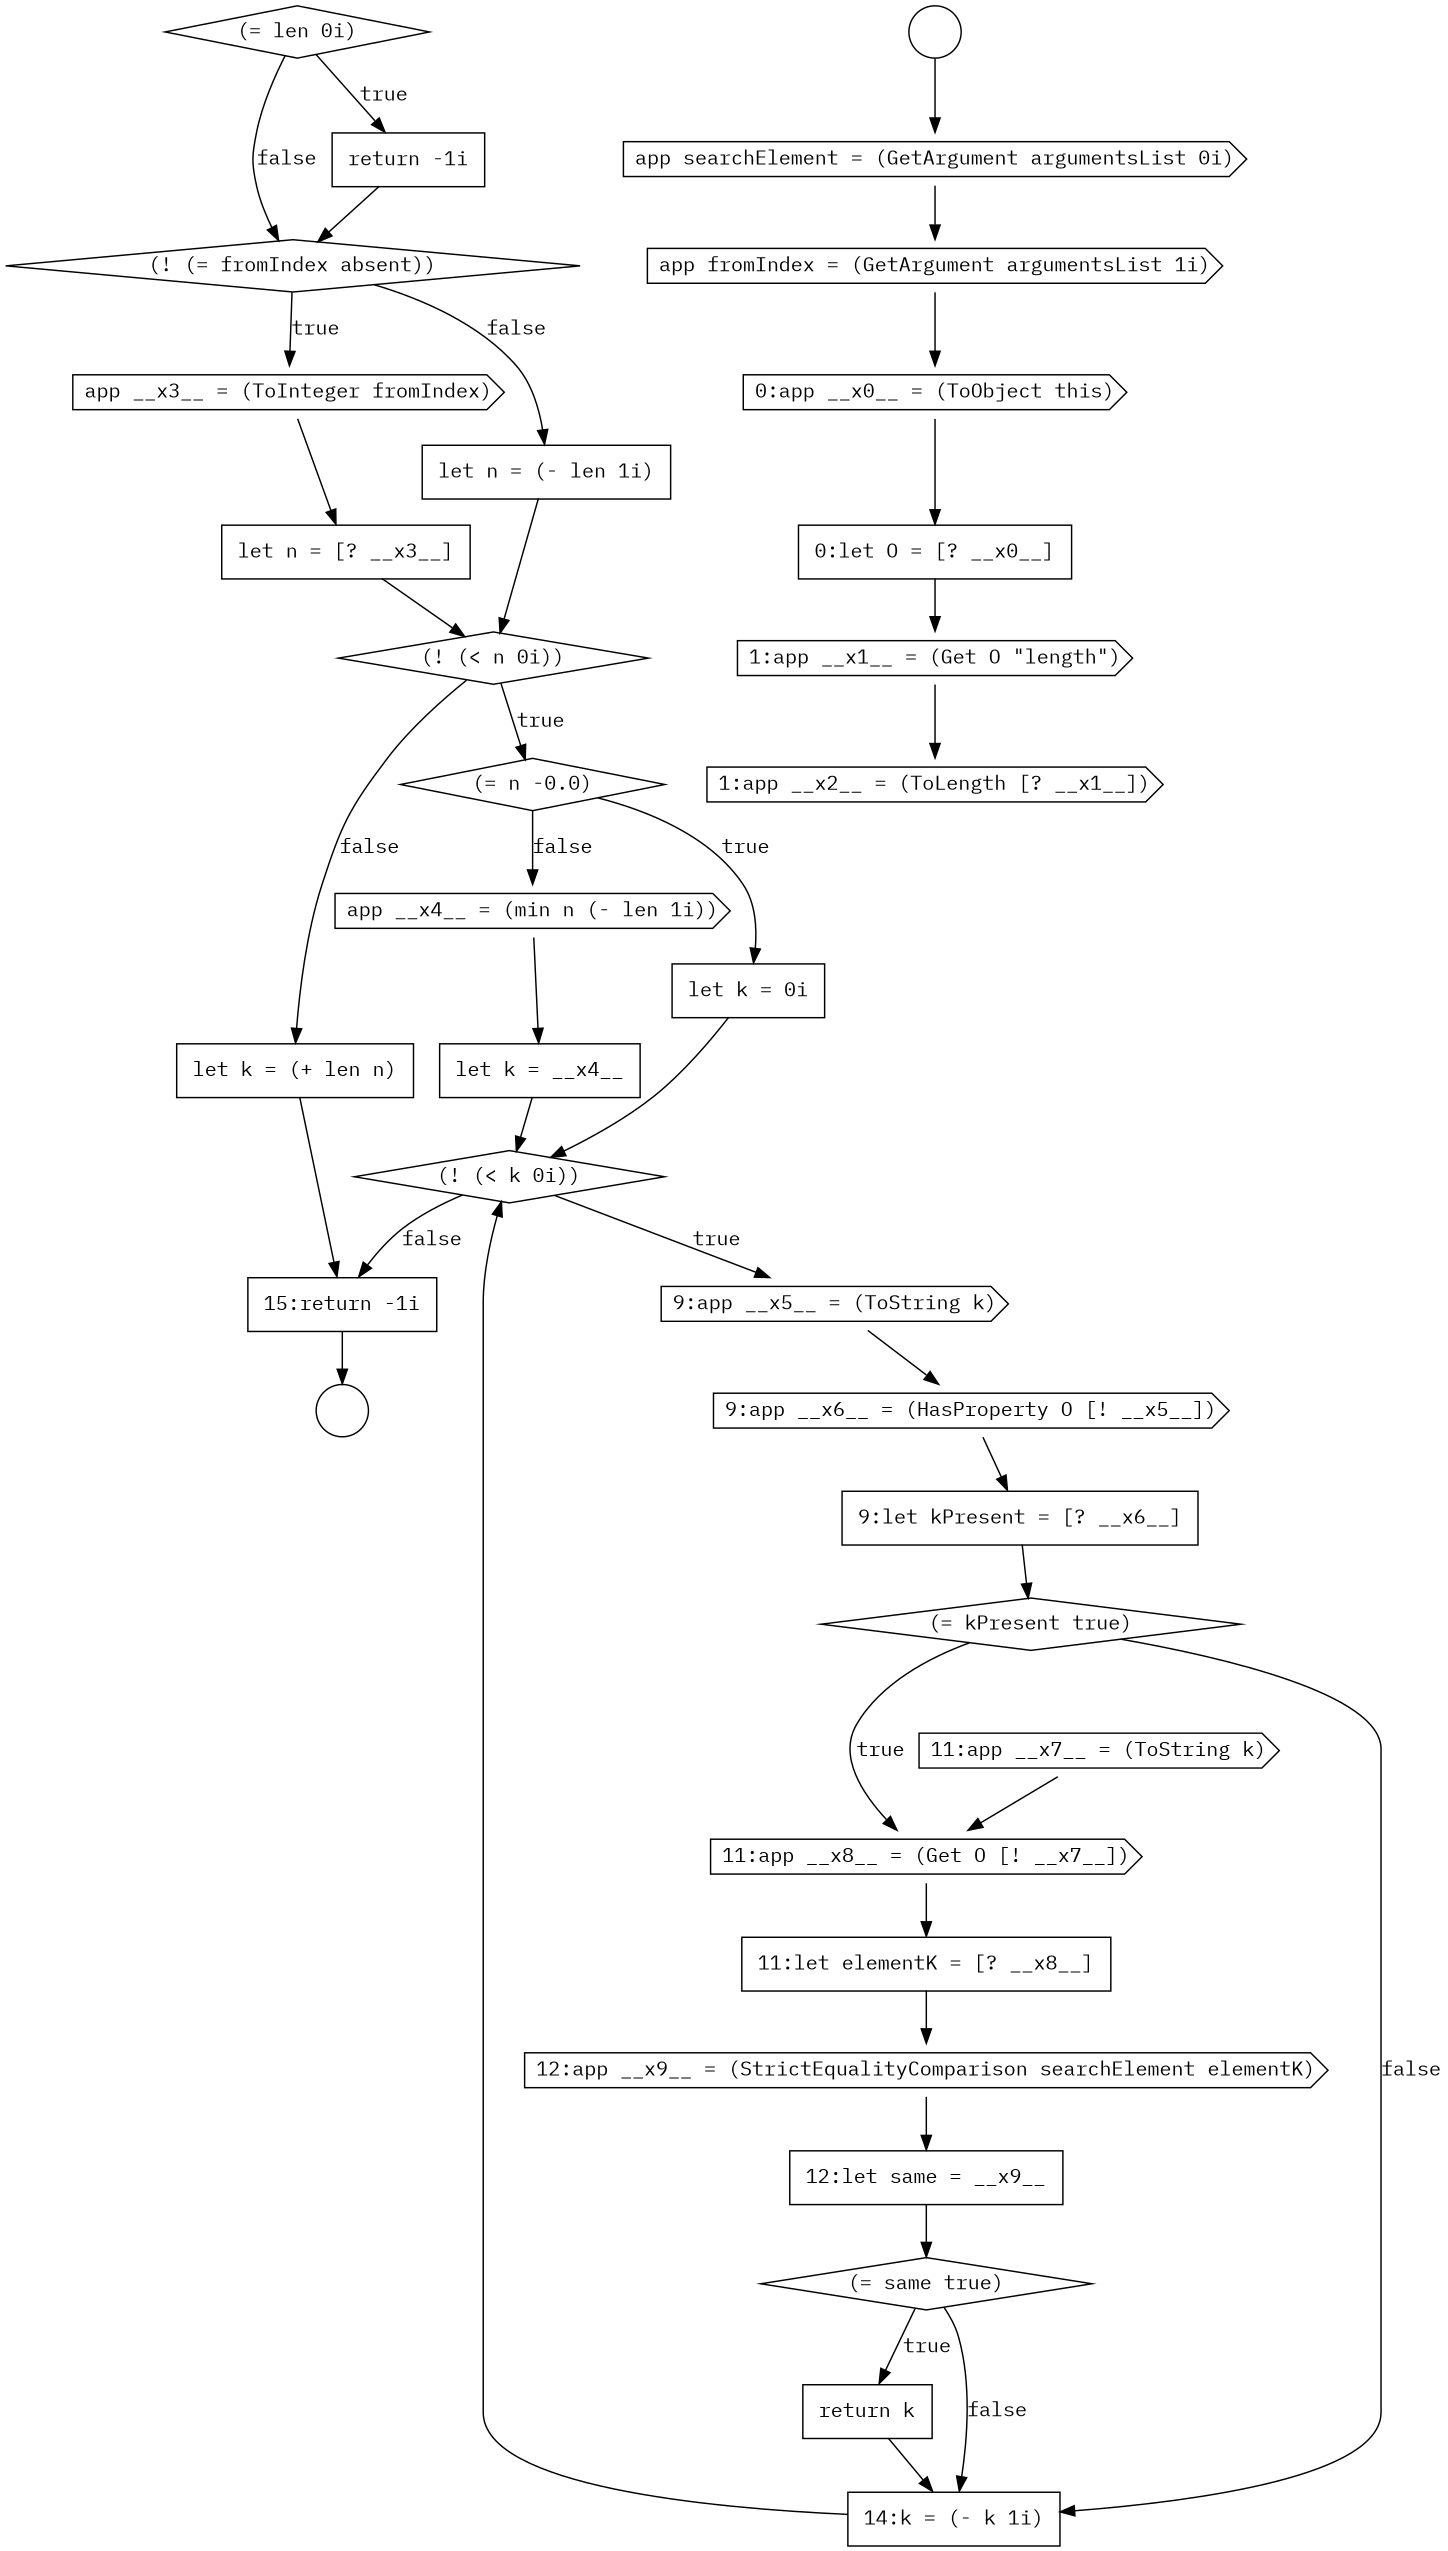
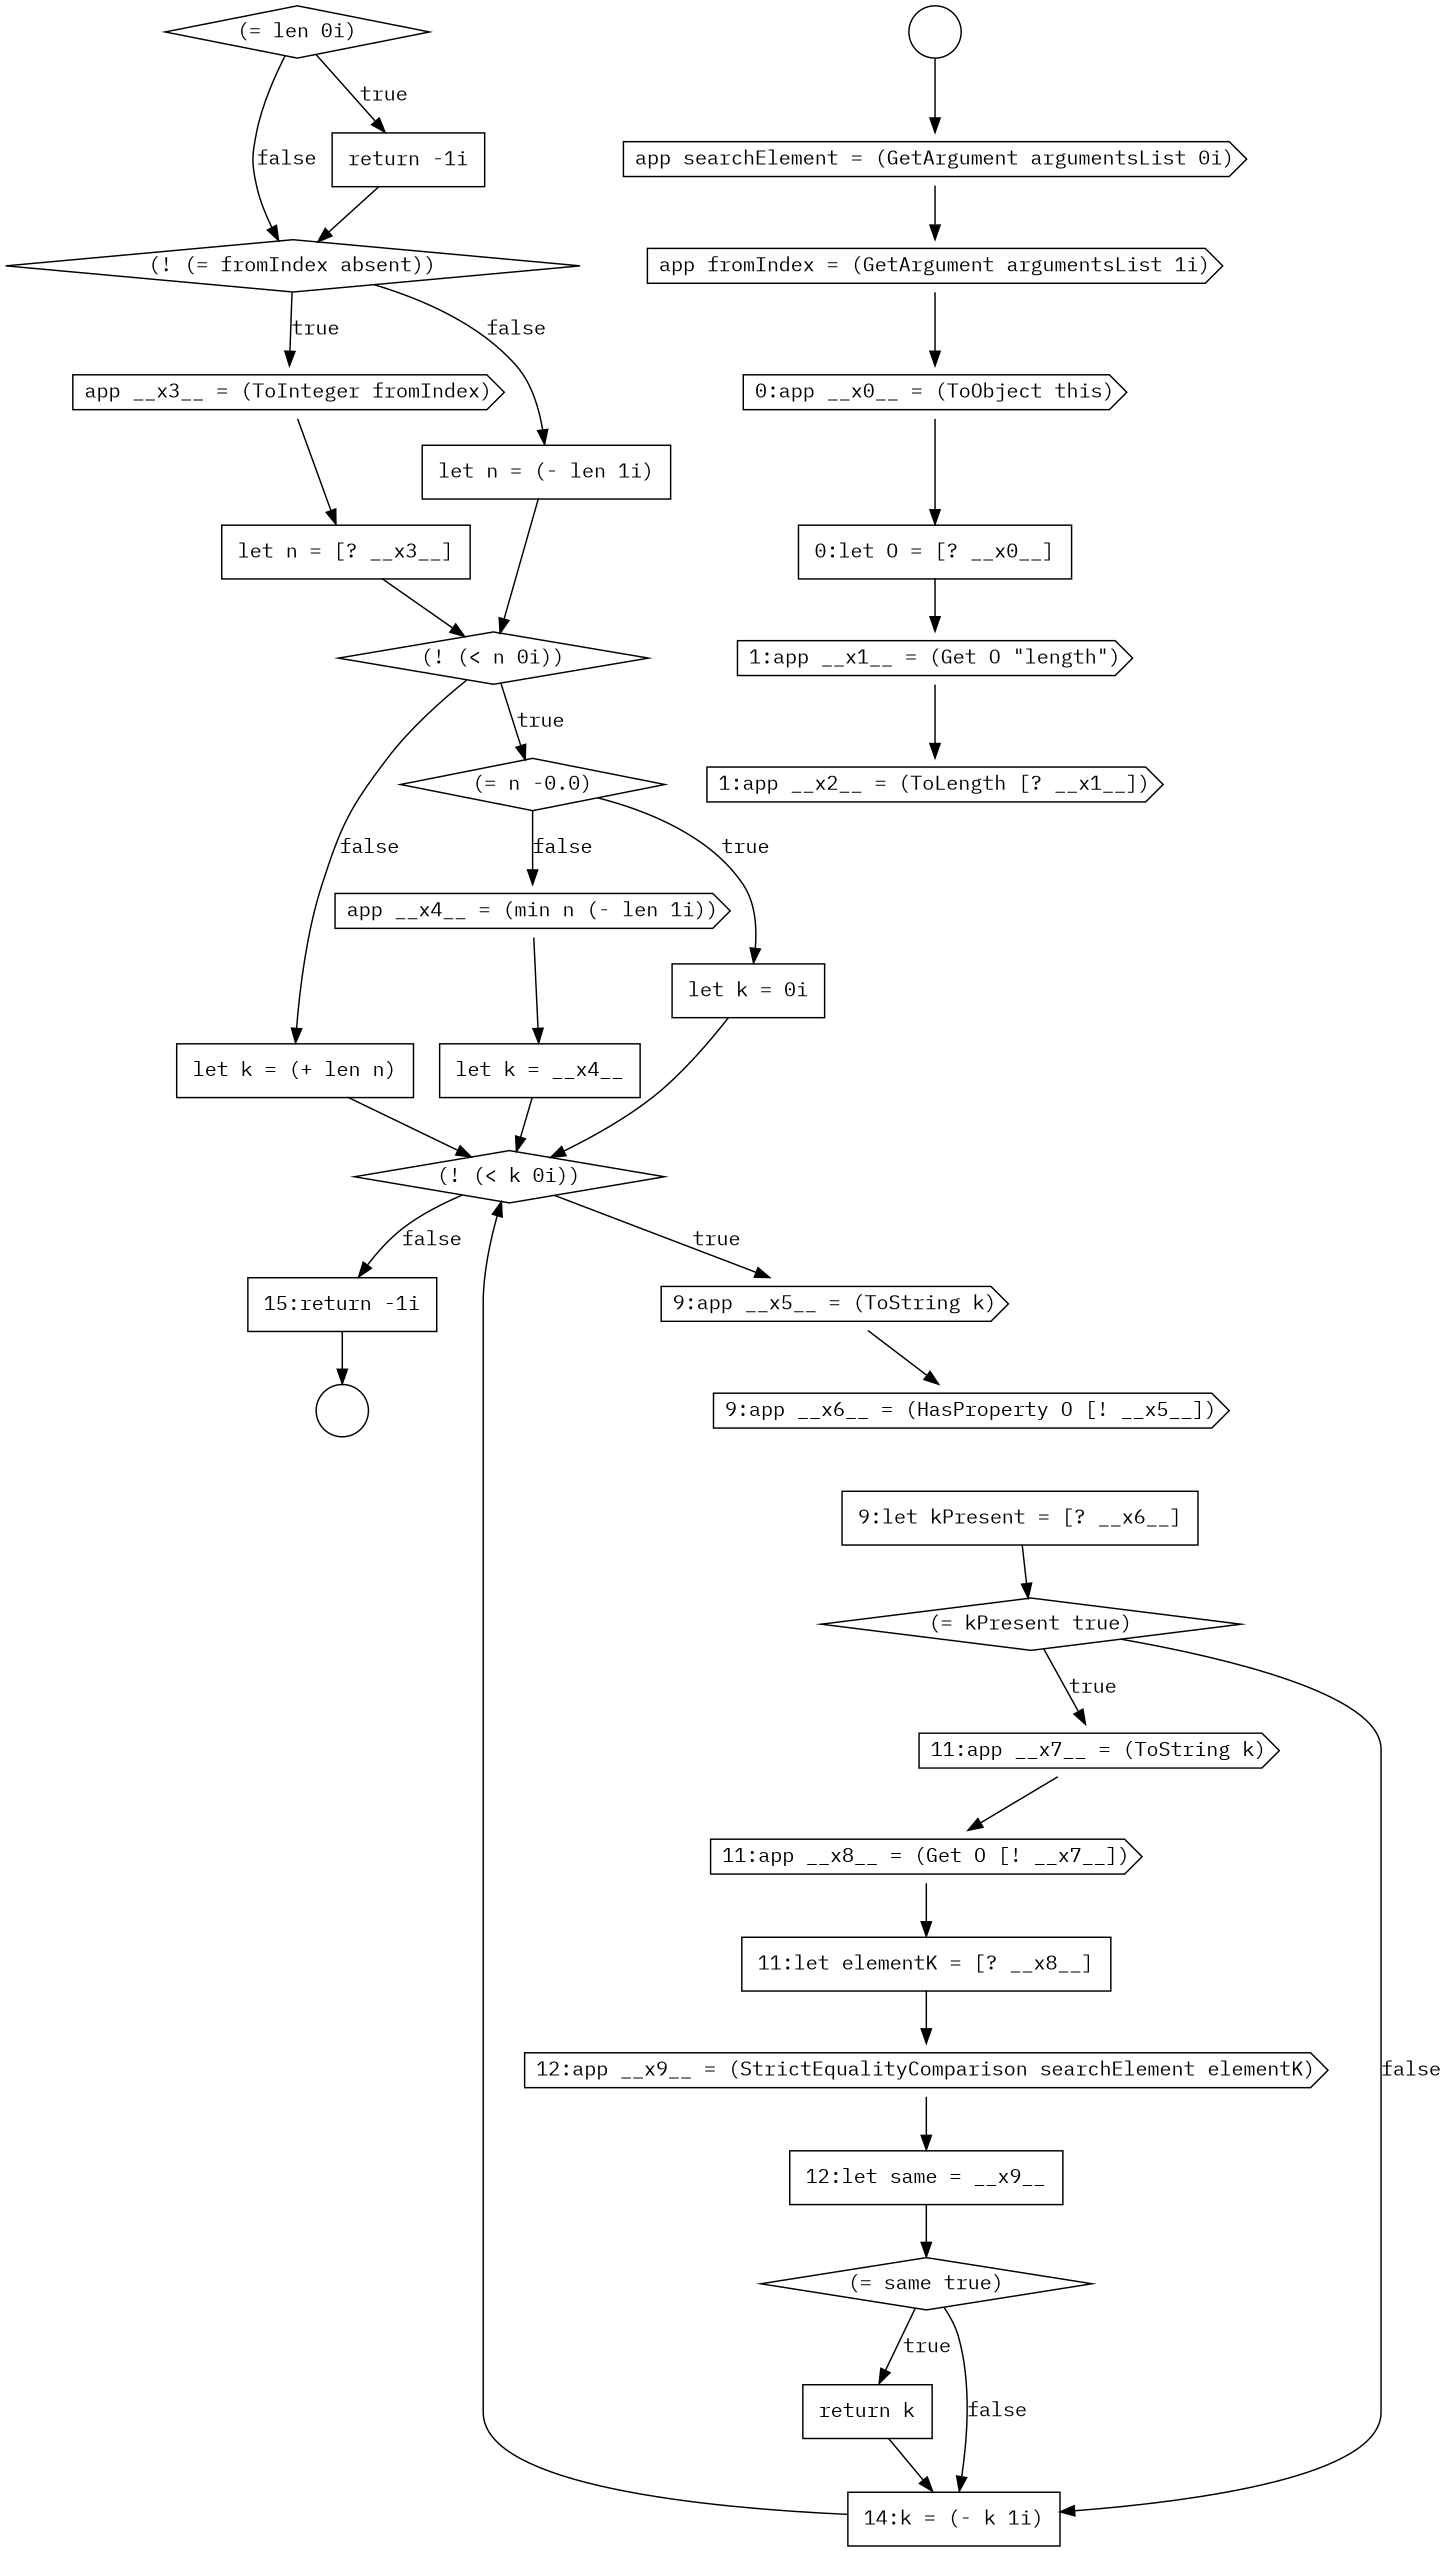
(317, 1180) -> (403, 1124)
(992, 1457) -> none
(866, 1710) -> (1061, 1680)
